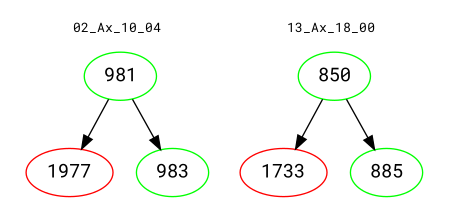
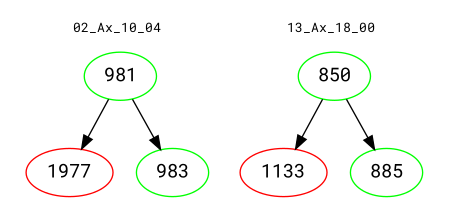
(284, 173) -> (284, 173)
